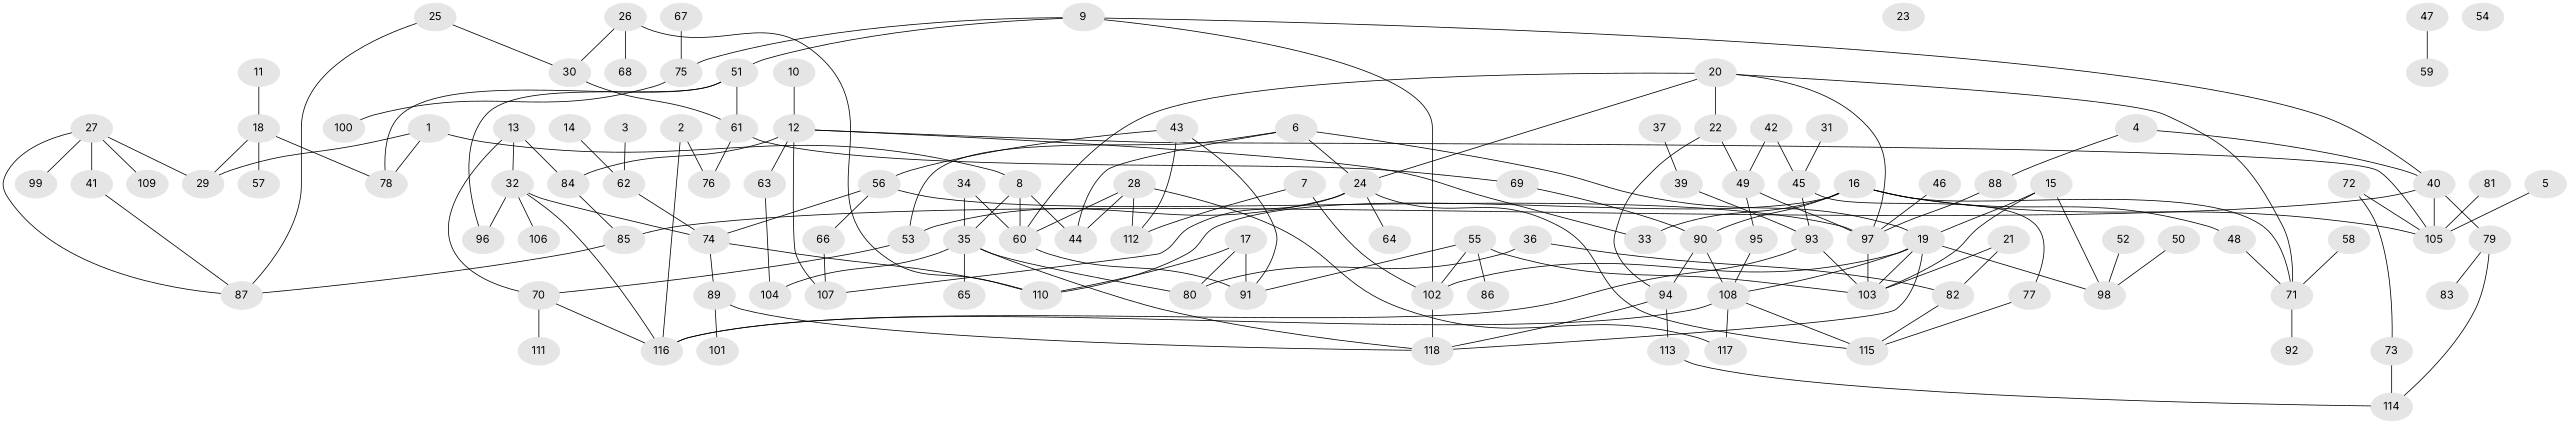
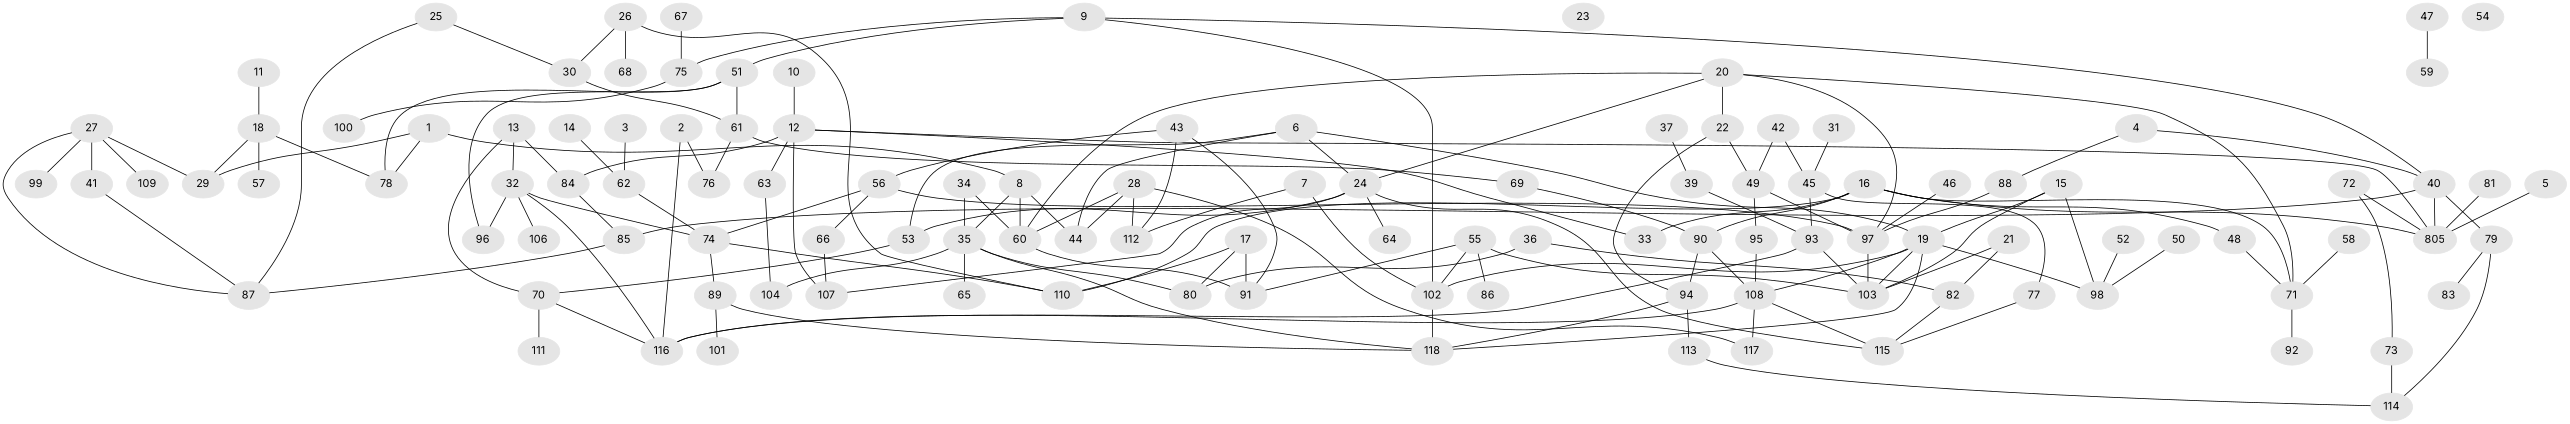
(2434, 240) -> (2435, 240)
